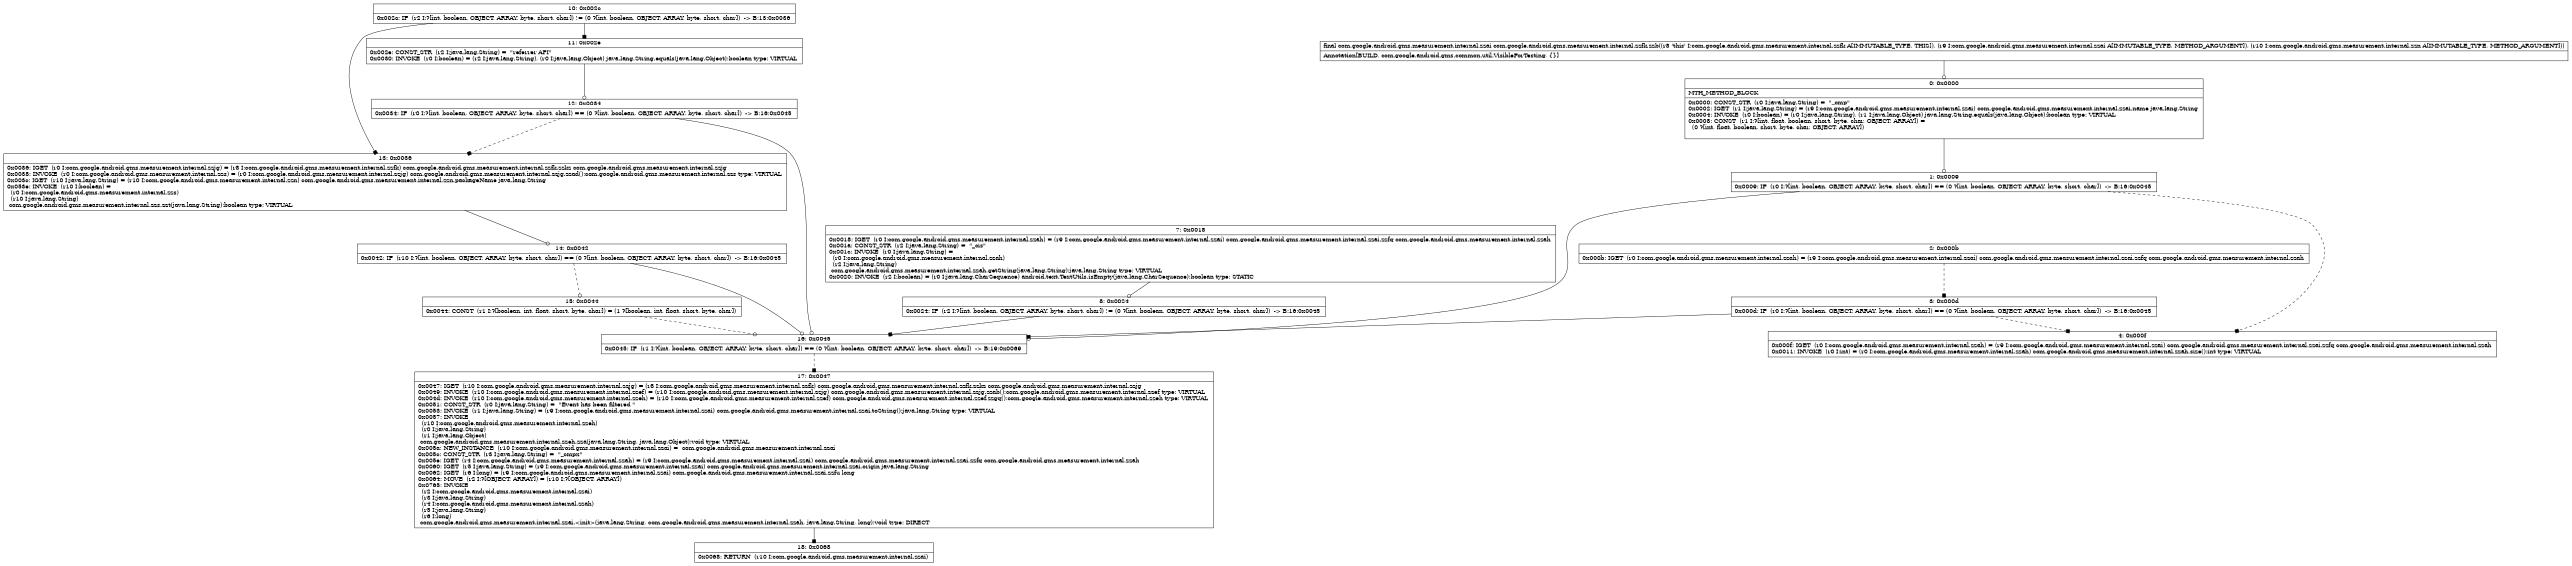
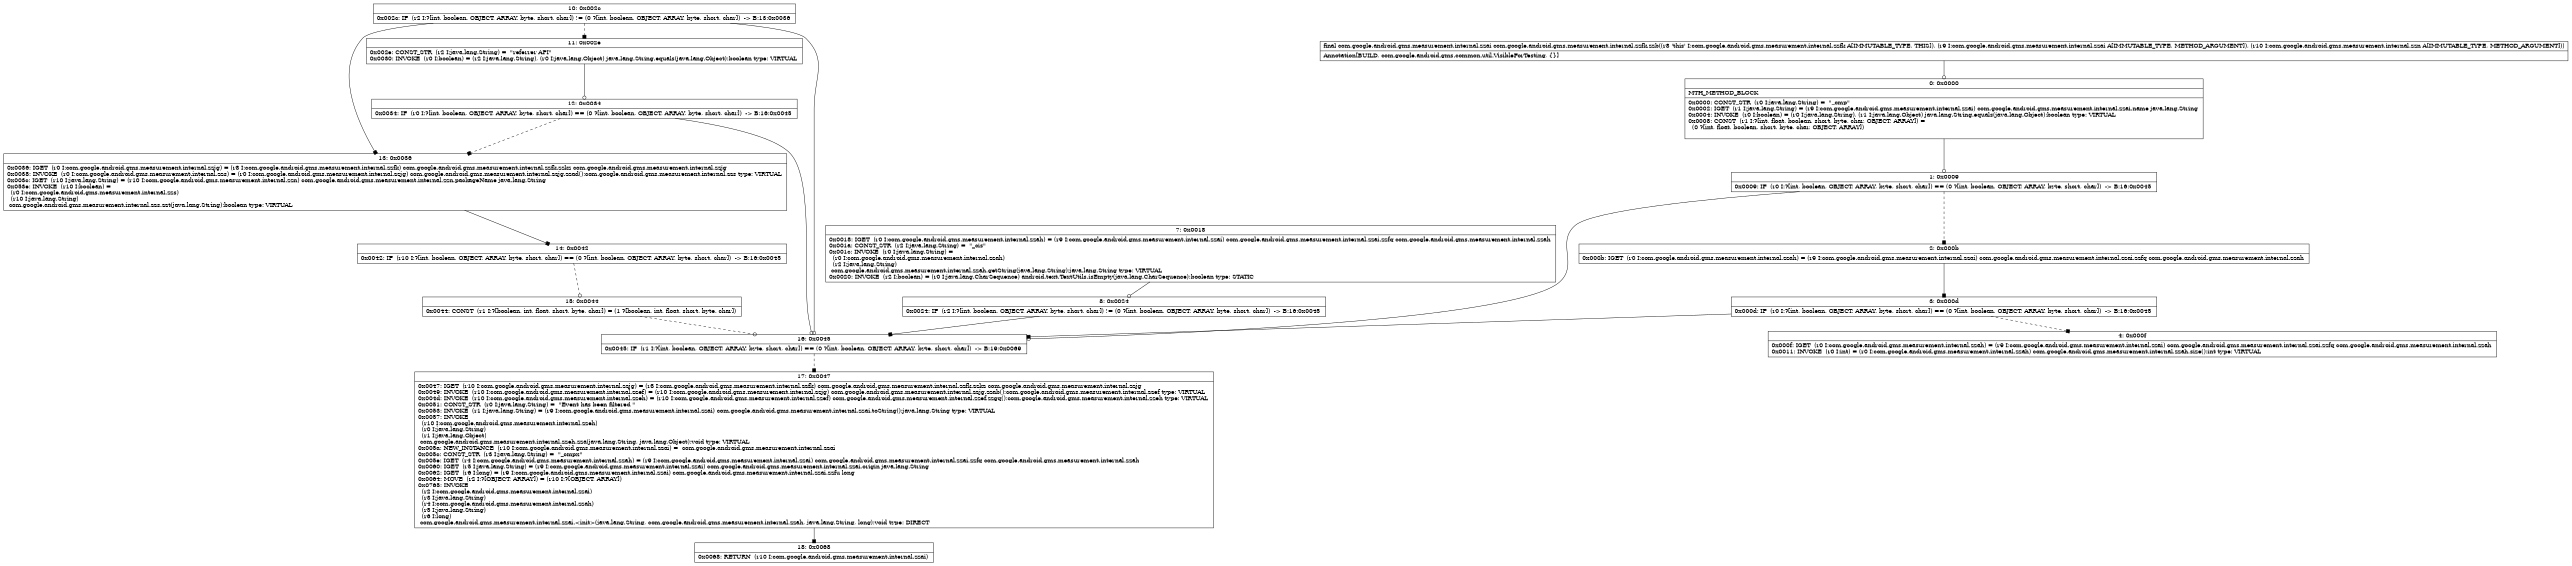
(584, 29) -> (584, 29)
(2287, 214) -> (1944, 216)
(505, 227) -> (505, 227)
(1944, 278) -> (1944, 278)
(720, 287) -> (814, 144)
